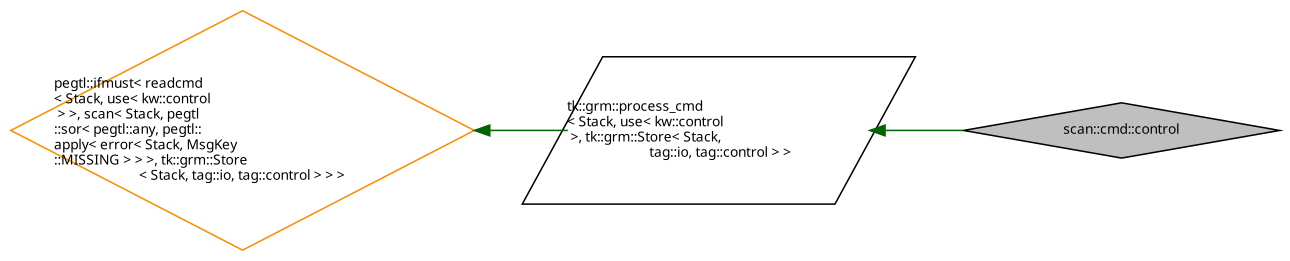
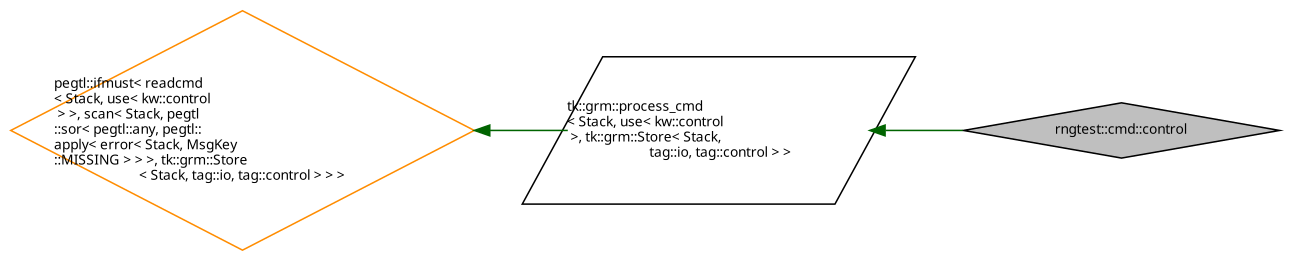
(1121, 130) -> (1121, 130)
